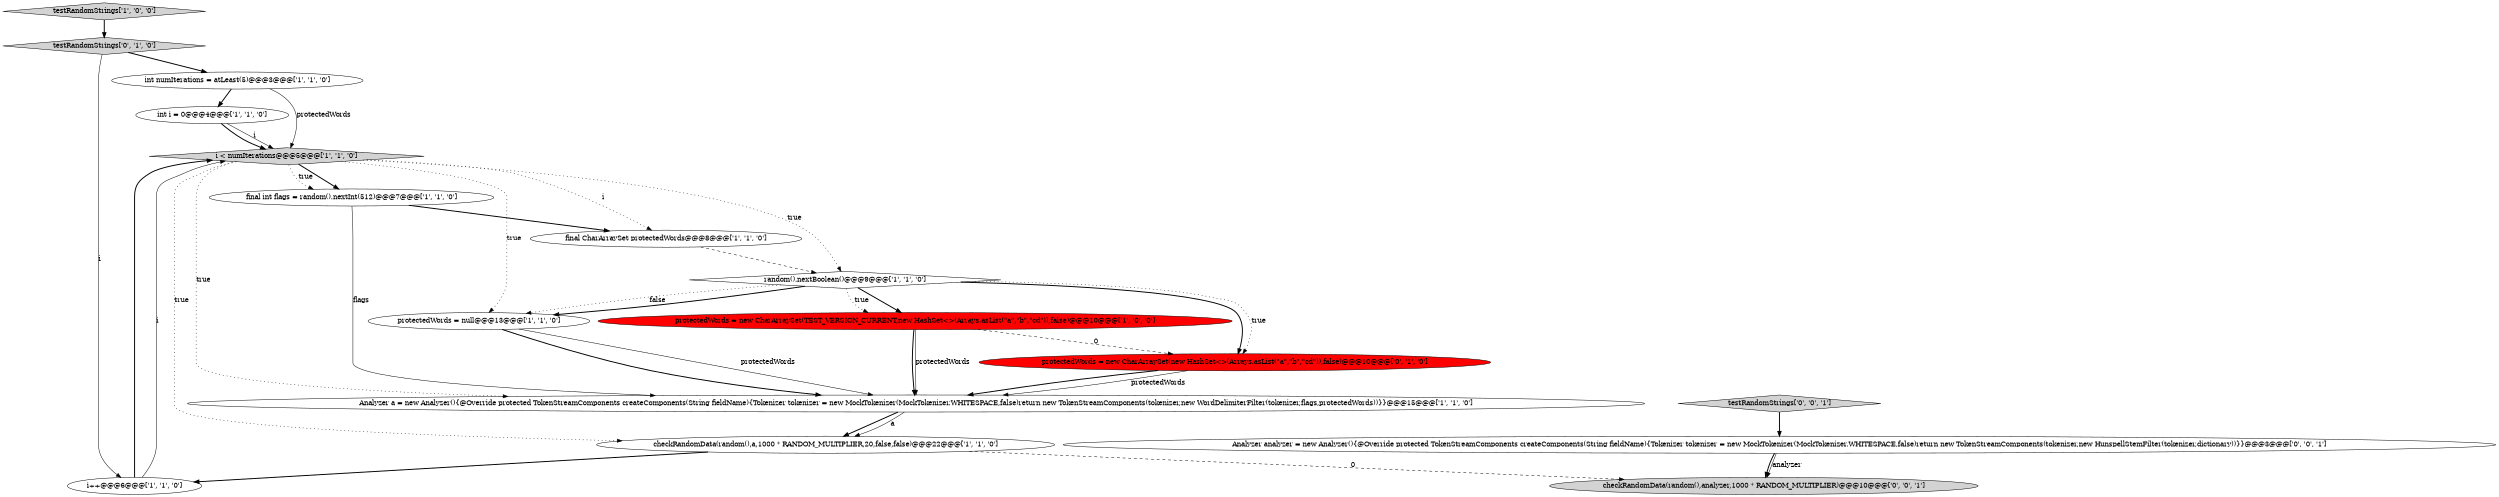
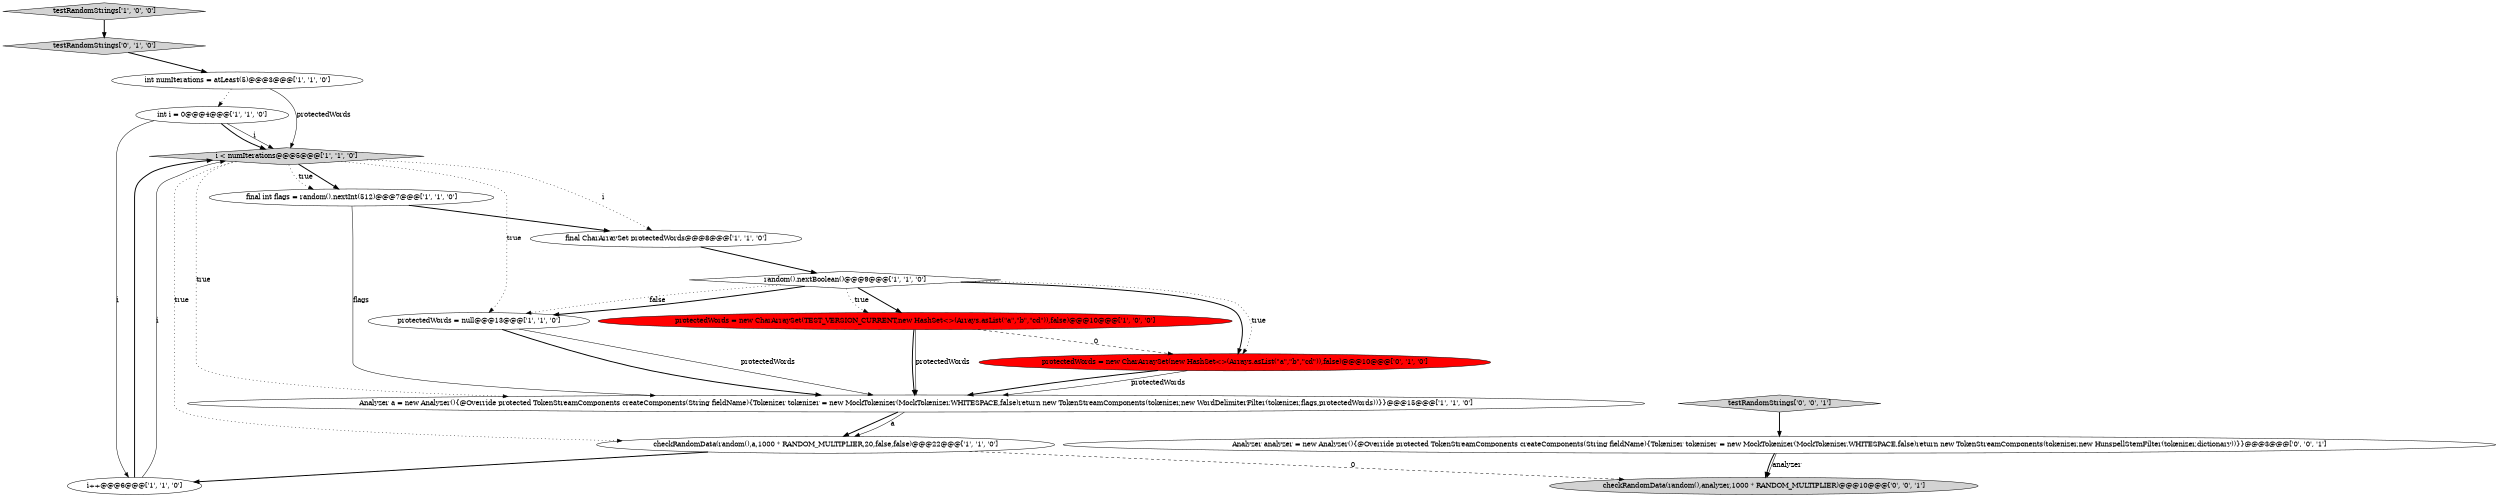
(226, 96) -> (226, 96)
(612, 182) -> none
(756, 259) -> (756, 259)
(99, 268) -> (117, 288)
